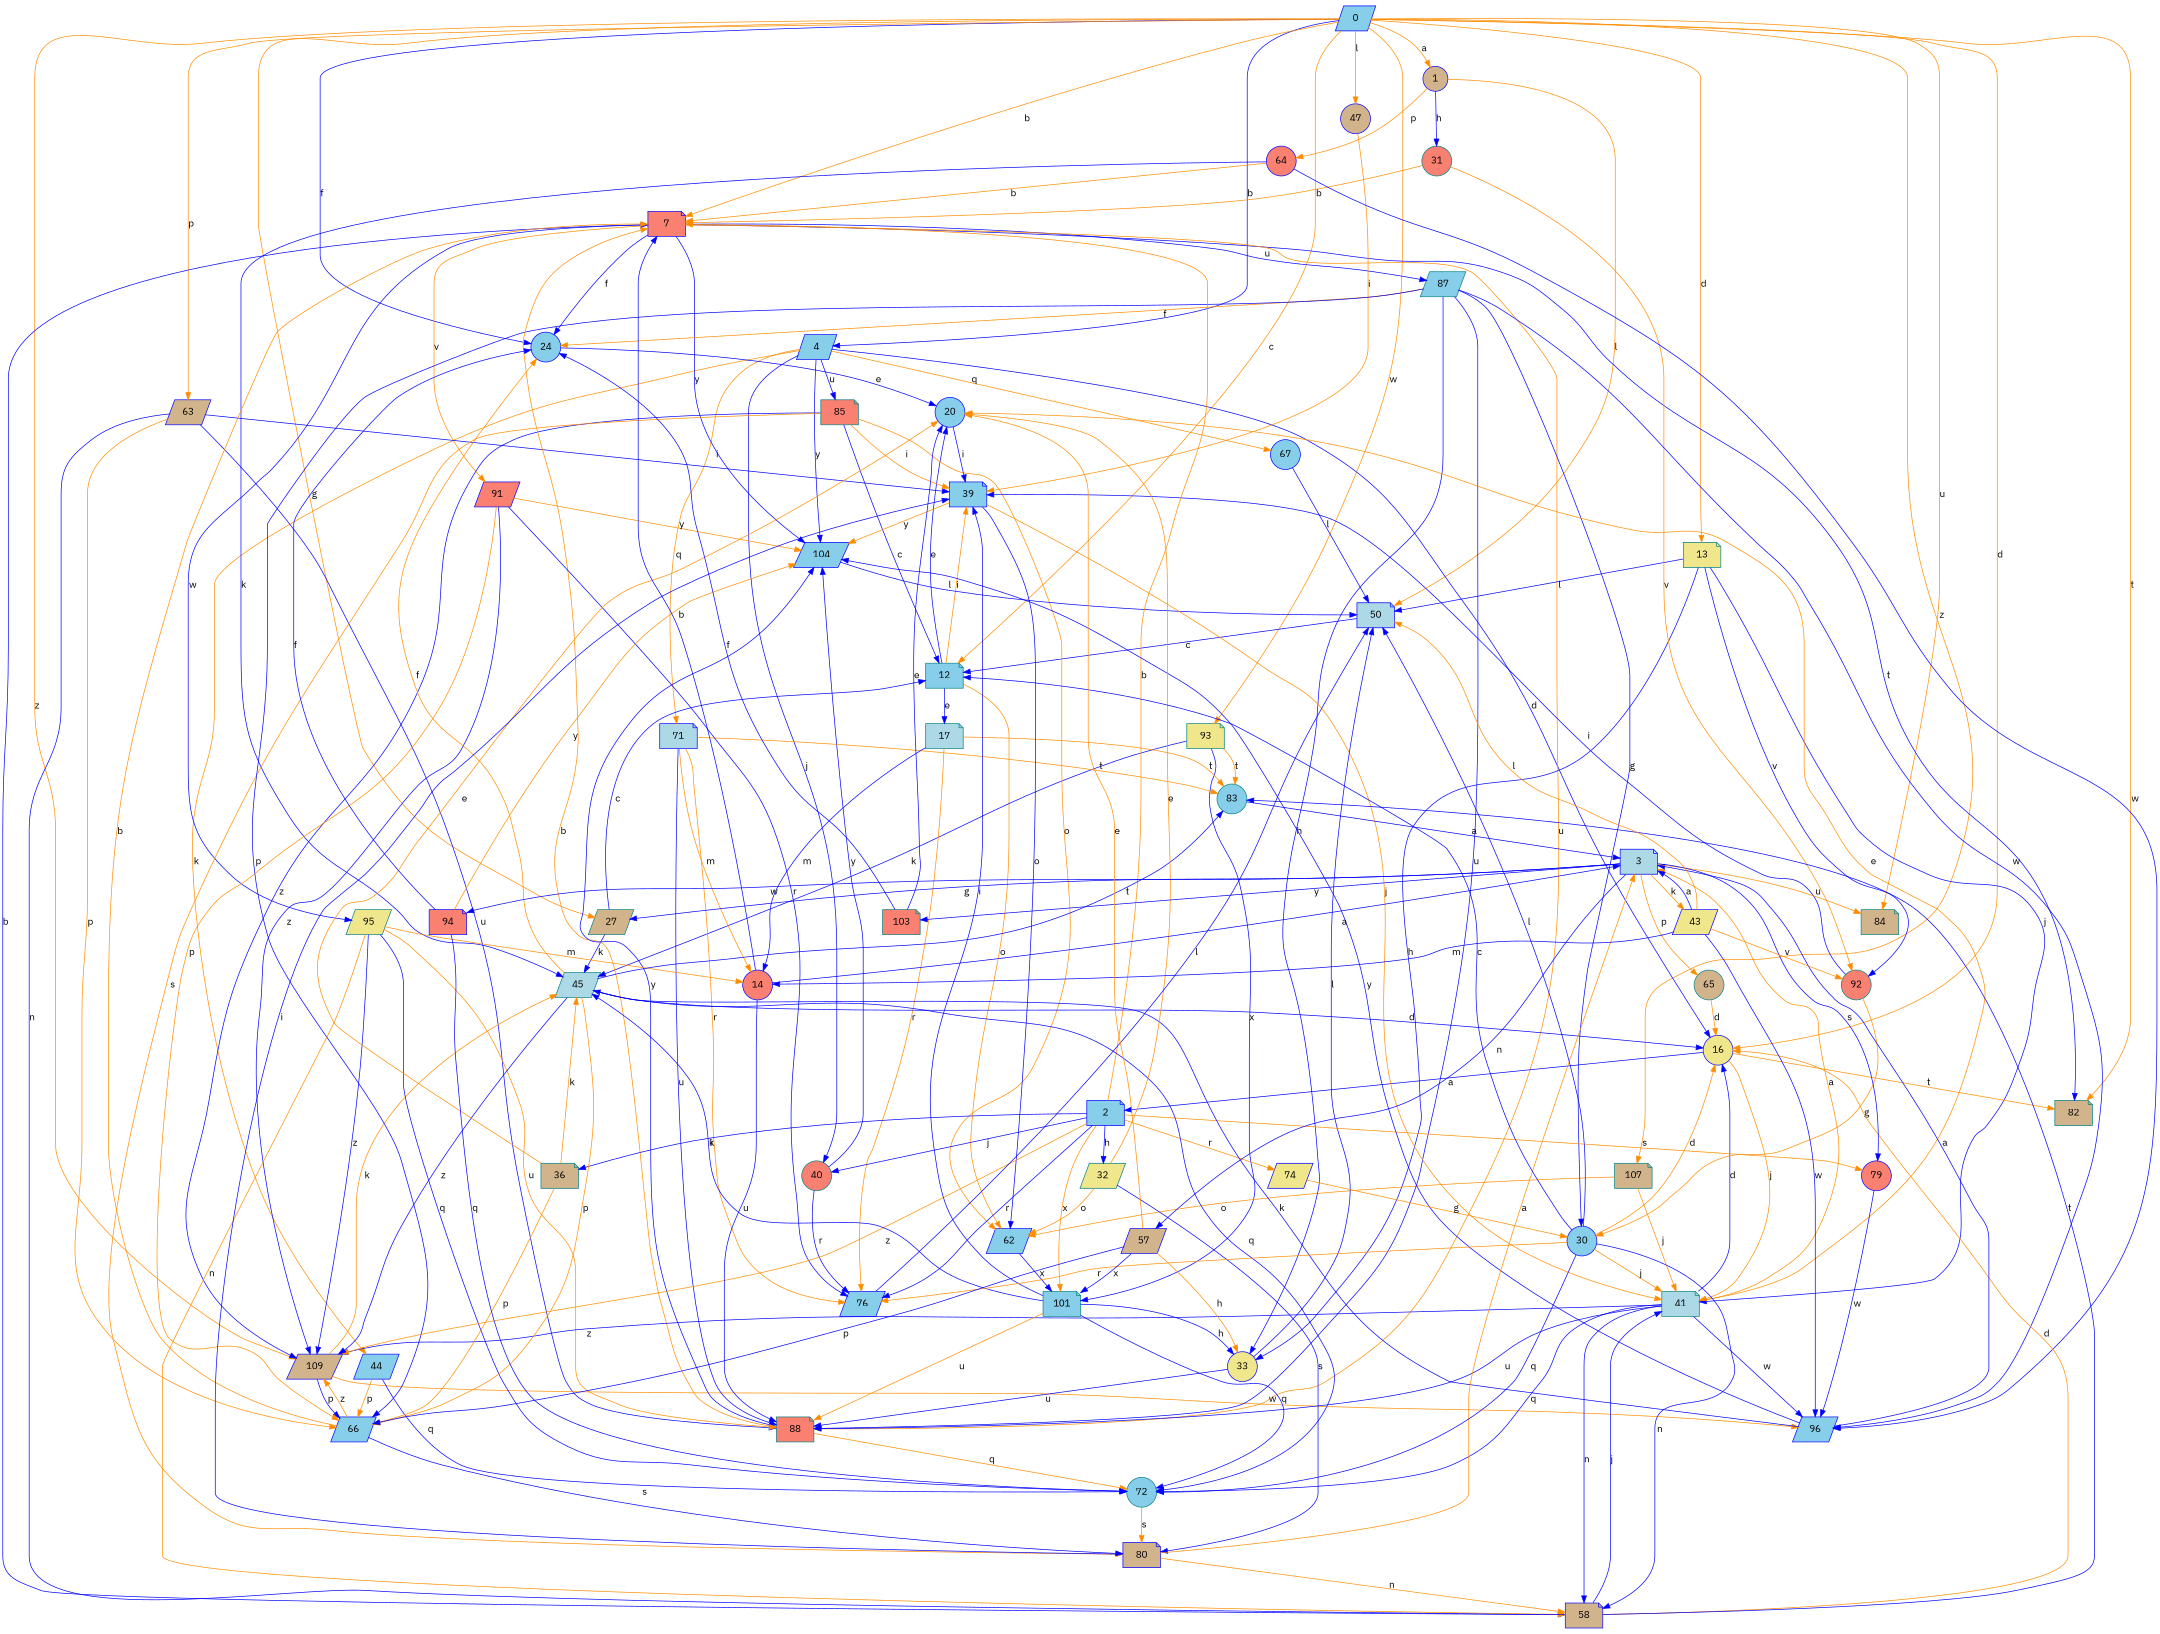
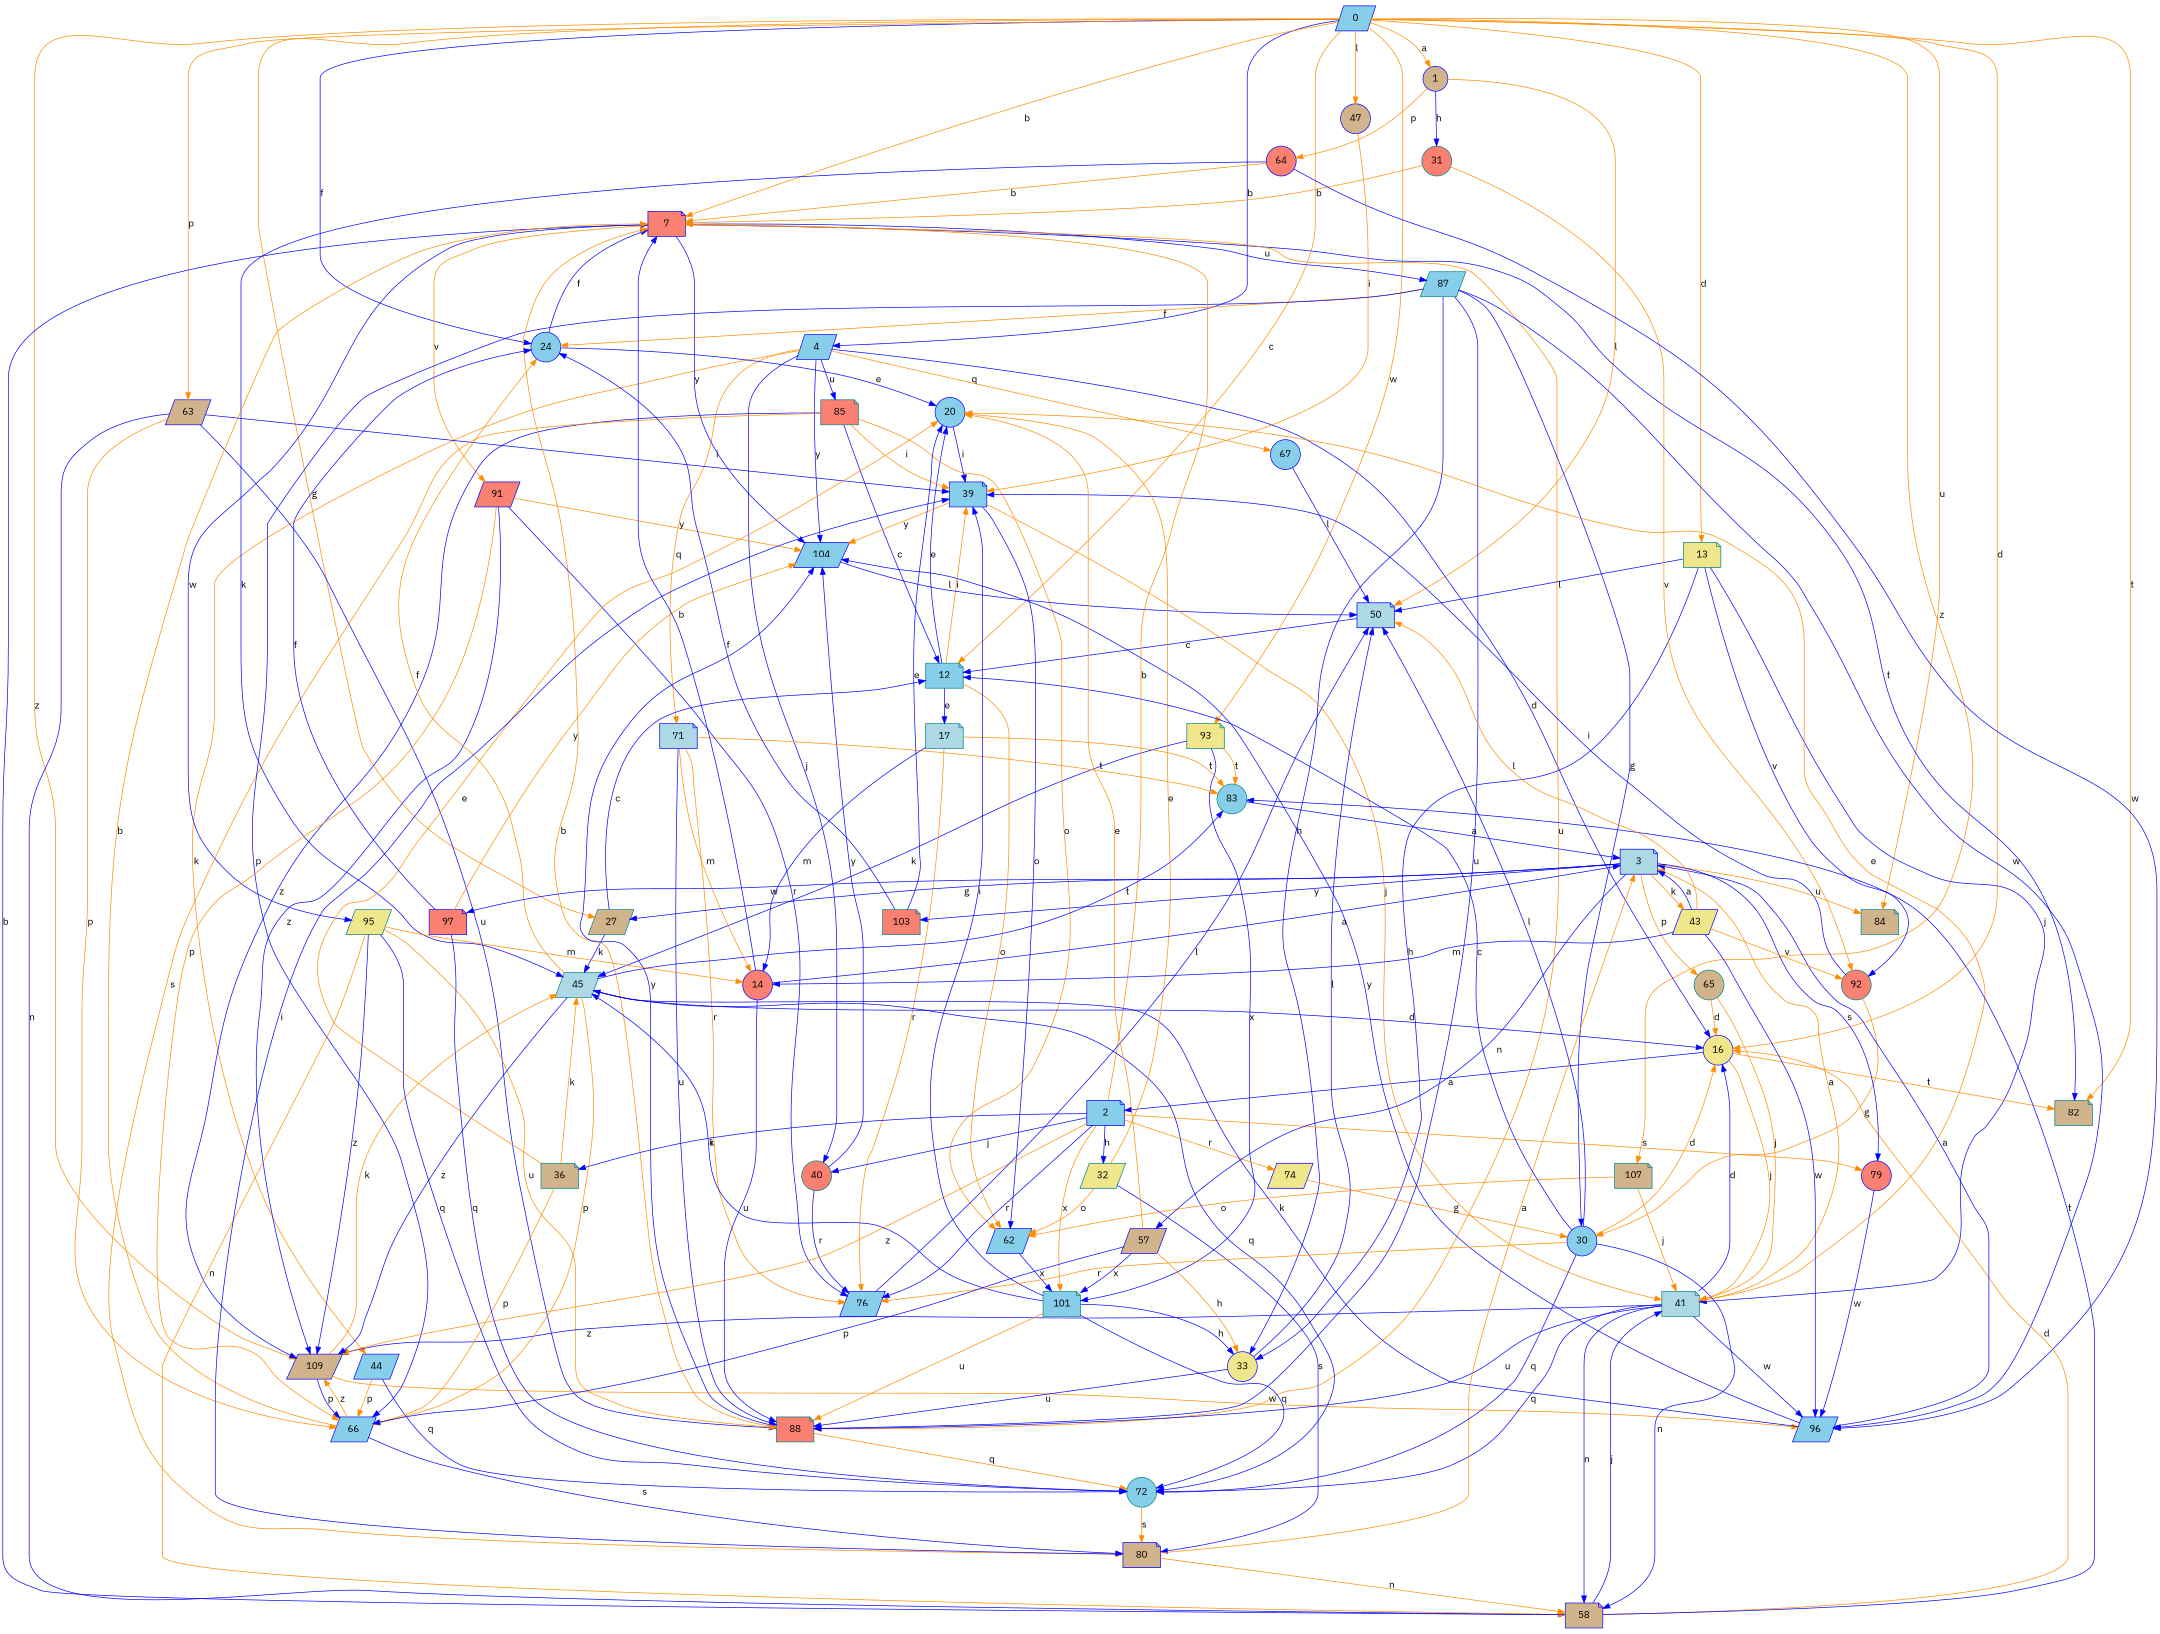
(599, 278) -> (580, 269)
(448, 922) -> (448, 922)
(1625, 1269) -> (1775, 1169)
